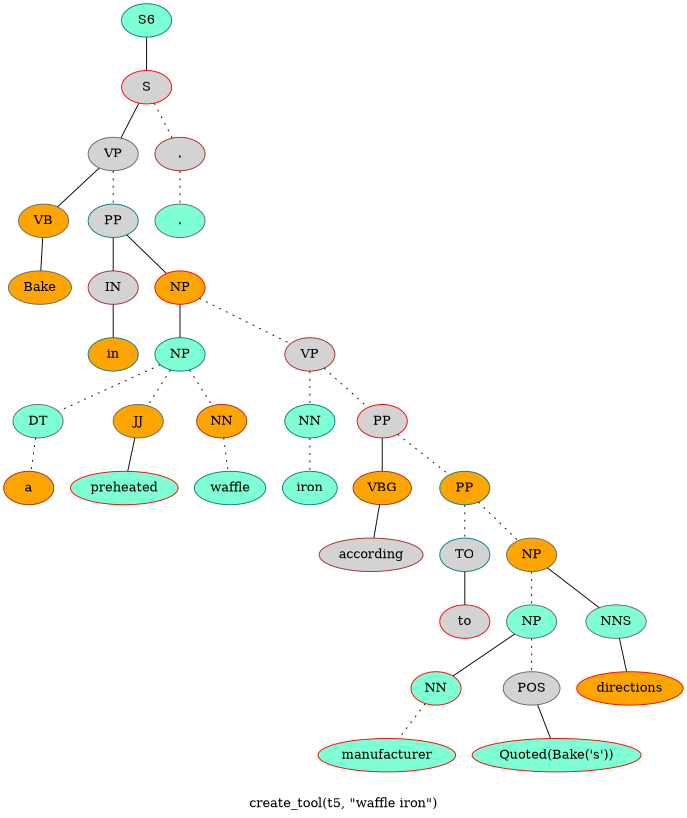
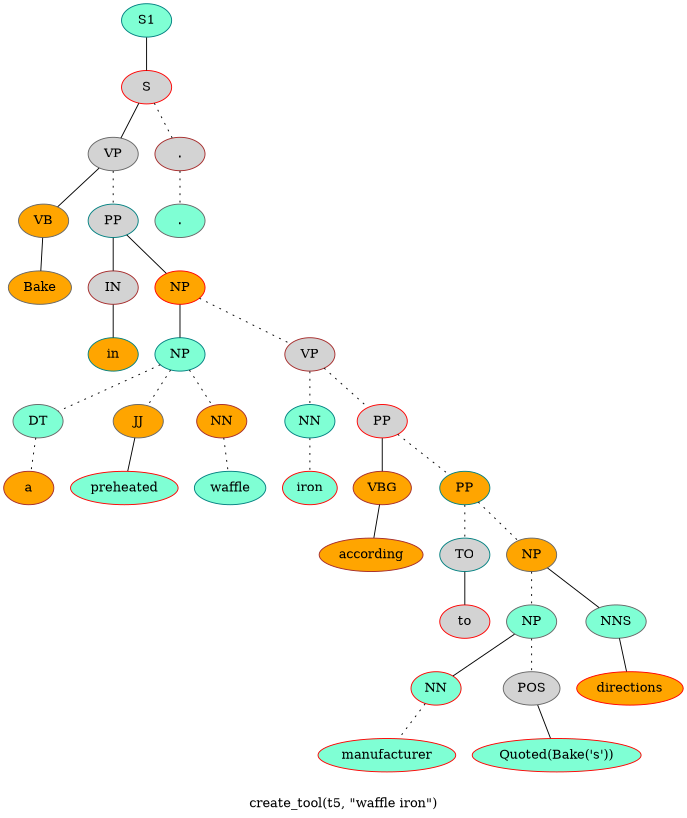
(147, 20) -> (147, 20)
(310, 488) -> (310, 488)
(371, 555) -> (371, 555)
